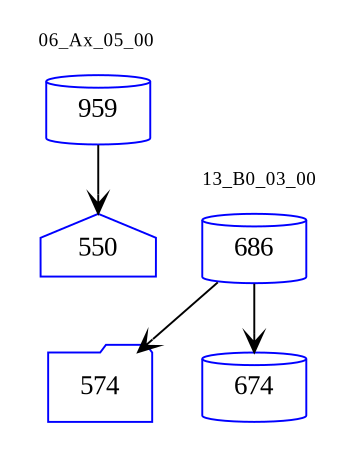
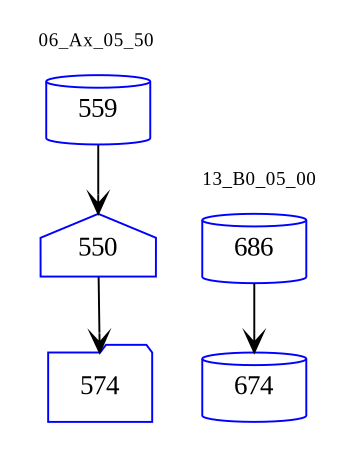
(97, 41) -> (97, 41)
(98, 110) -> (98, 110)
(260, 180) -> (260, 180)
(200, 298) -> (99, 305)
